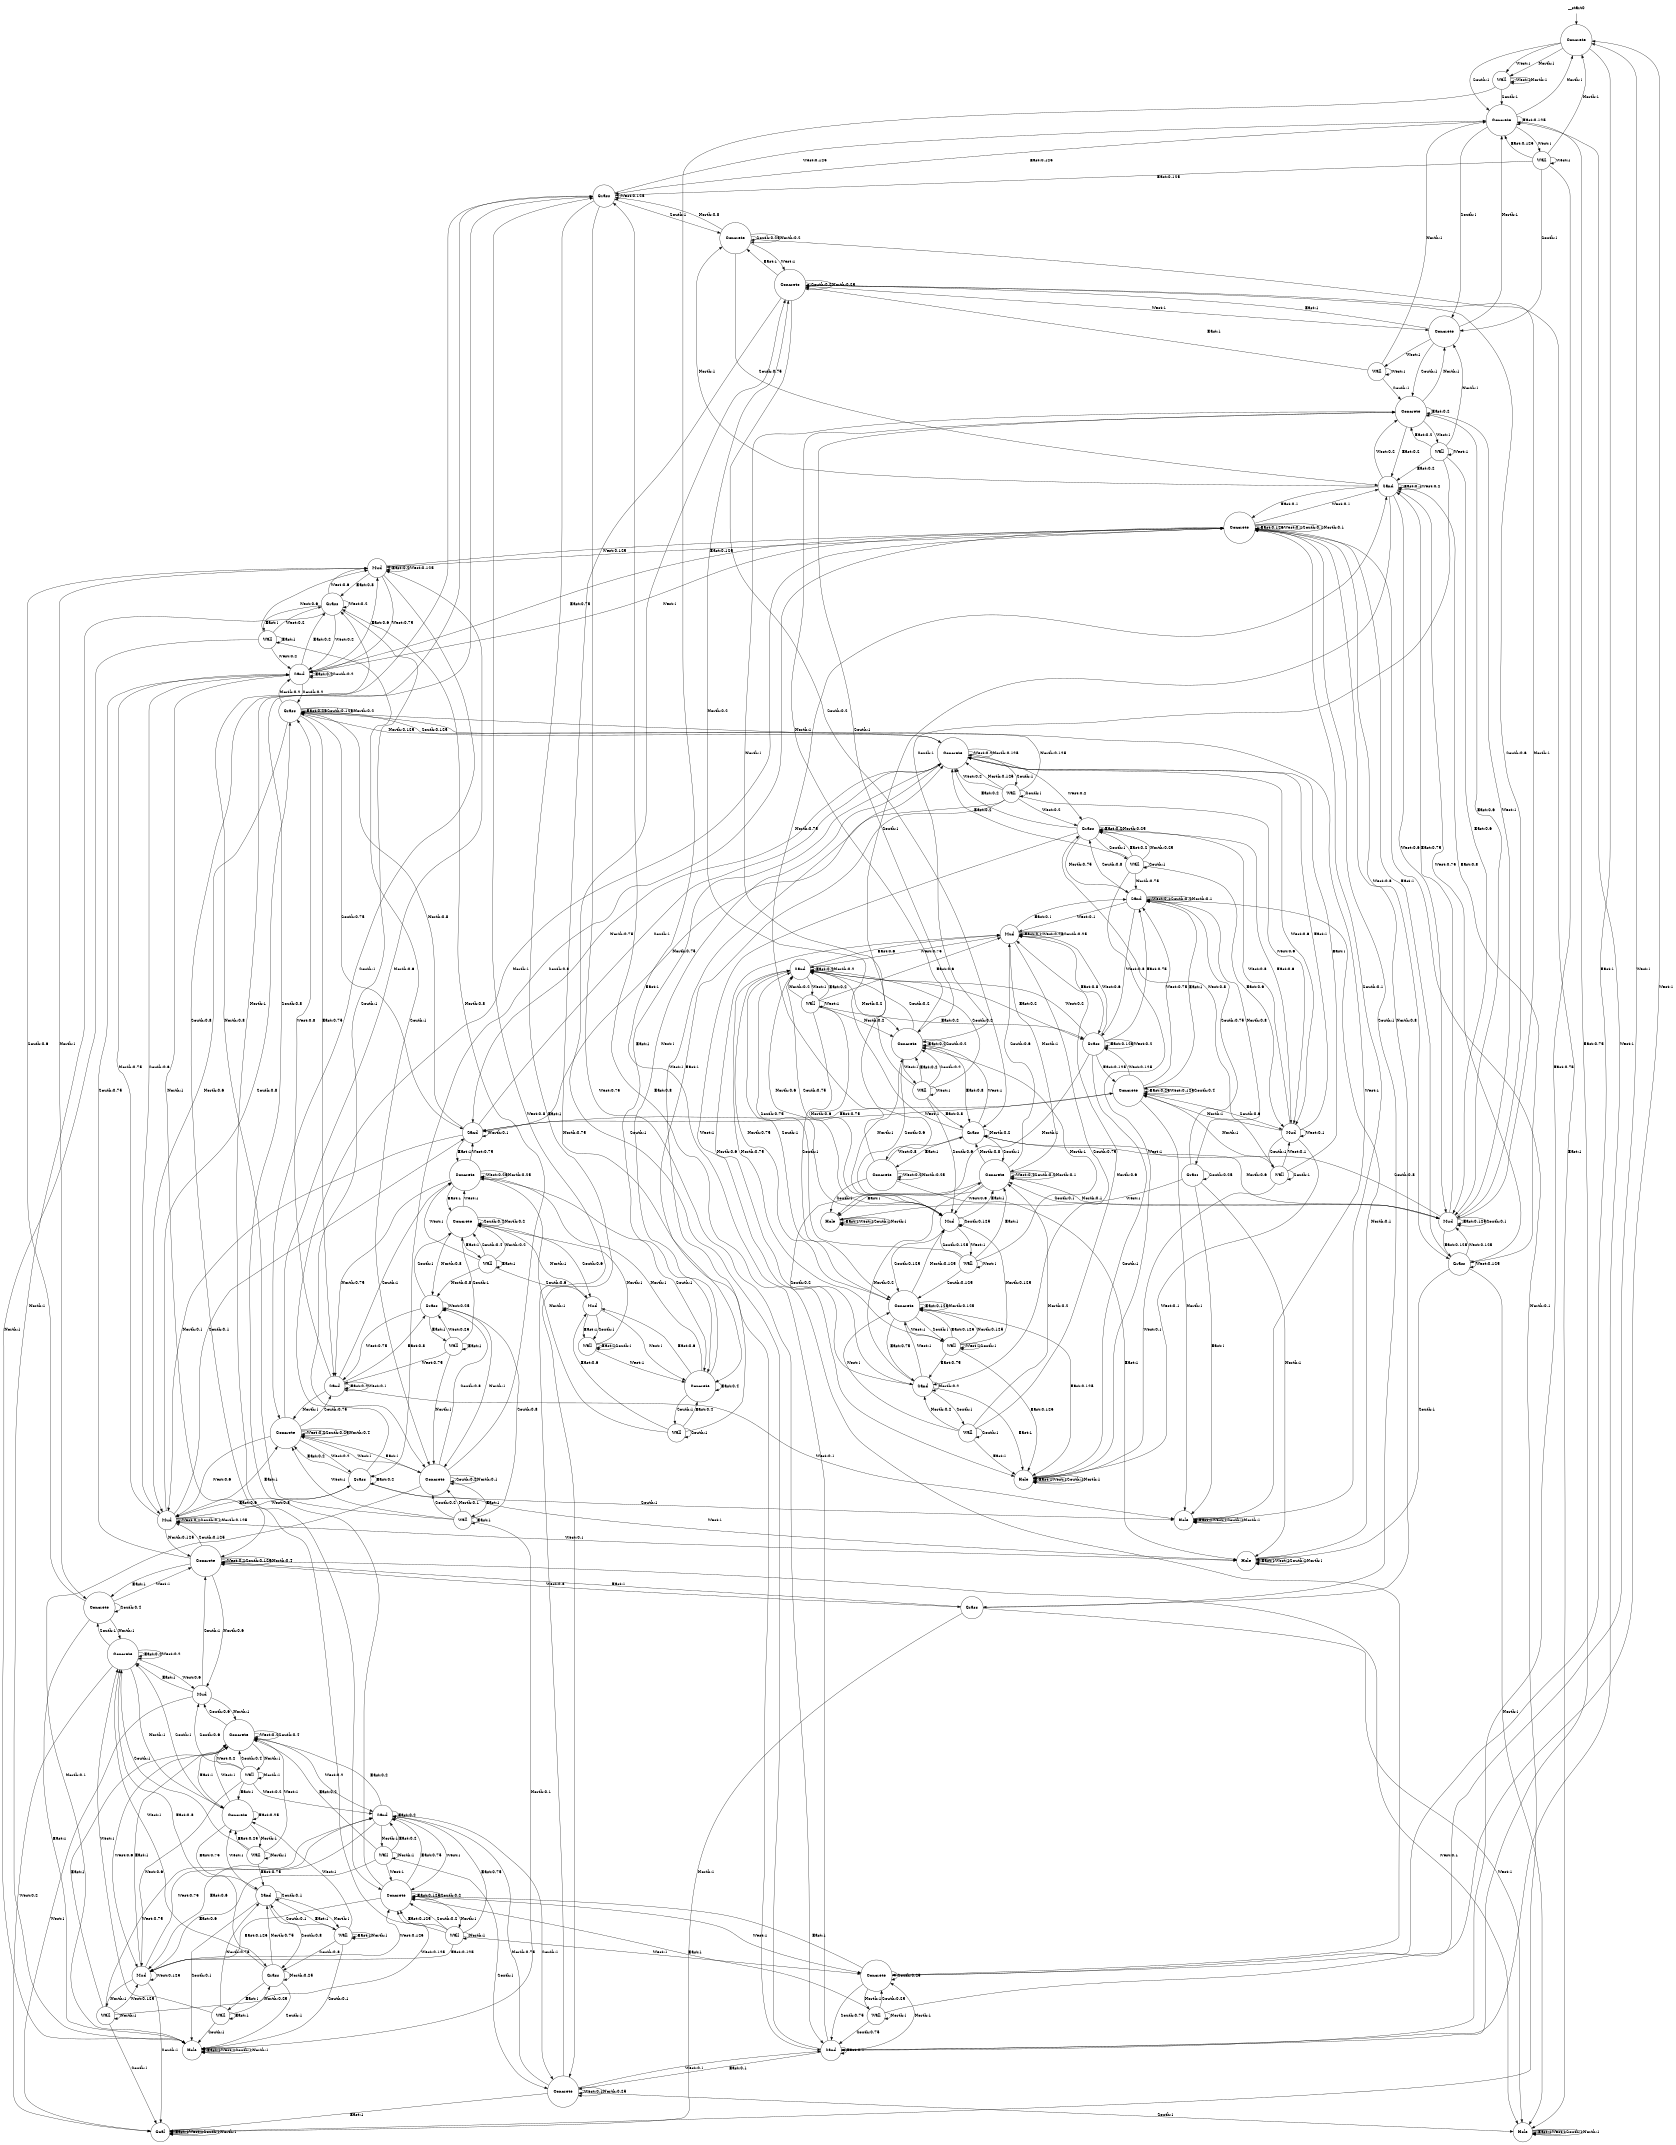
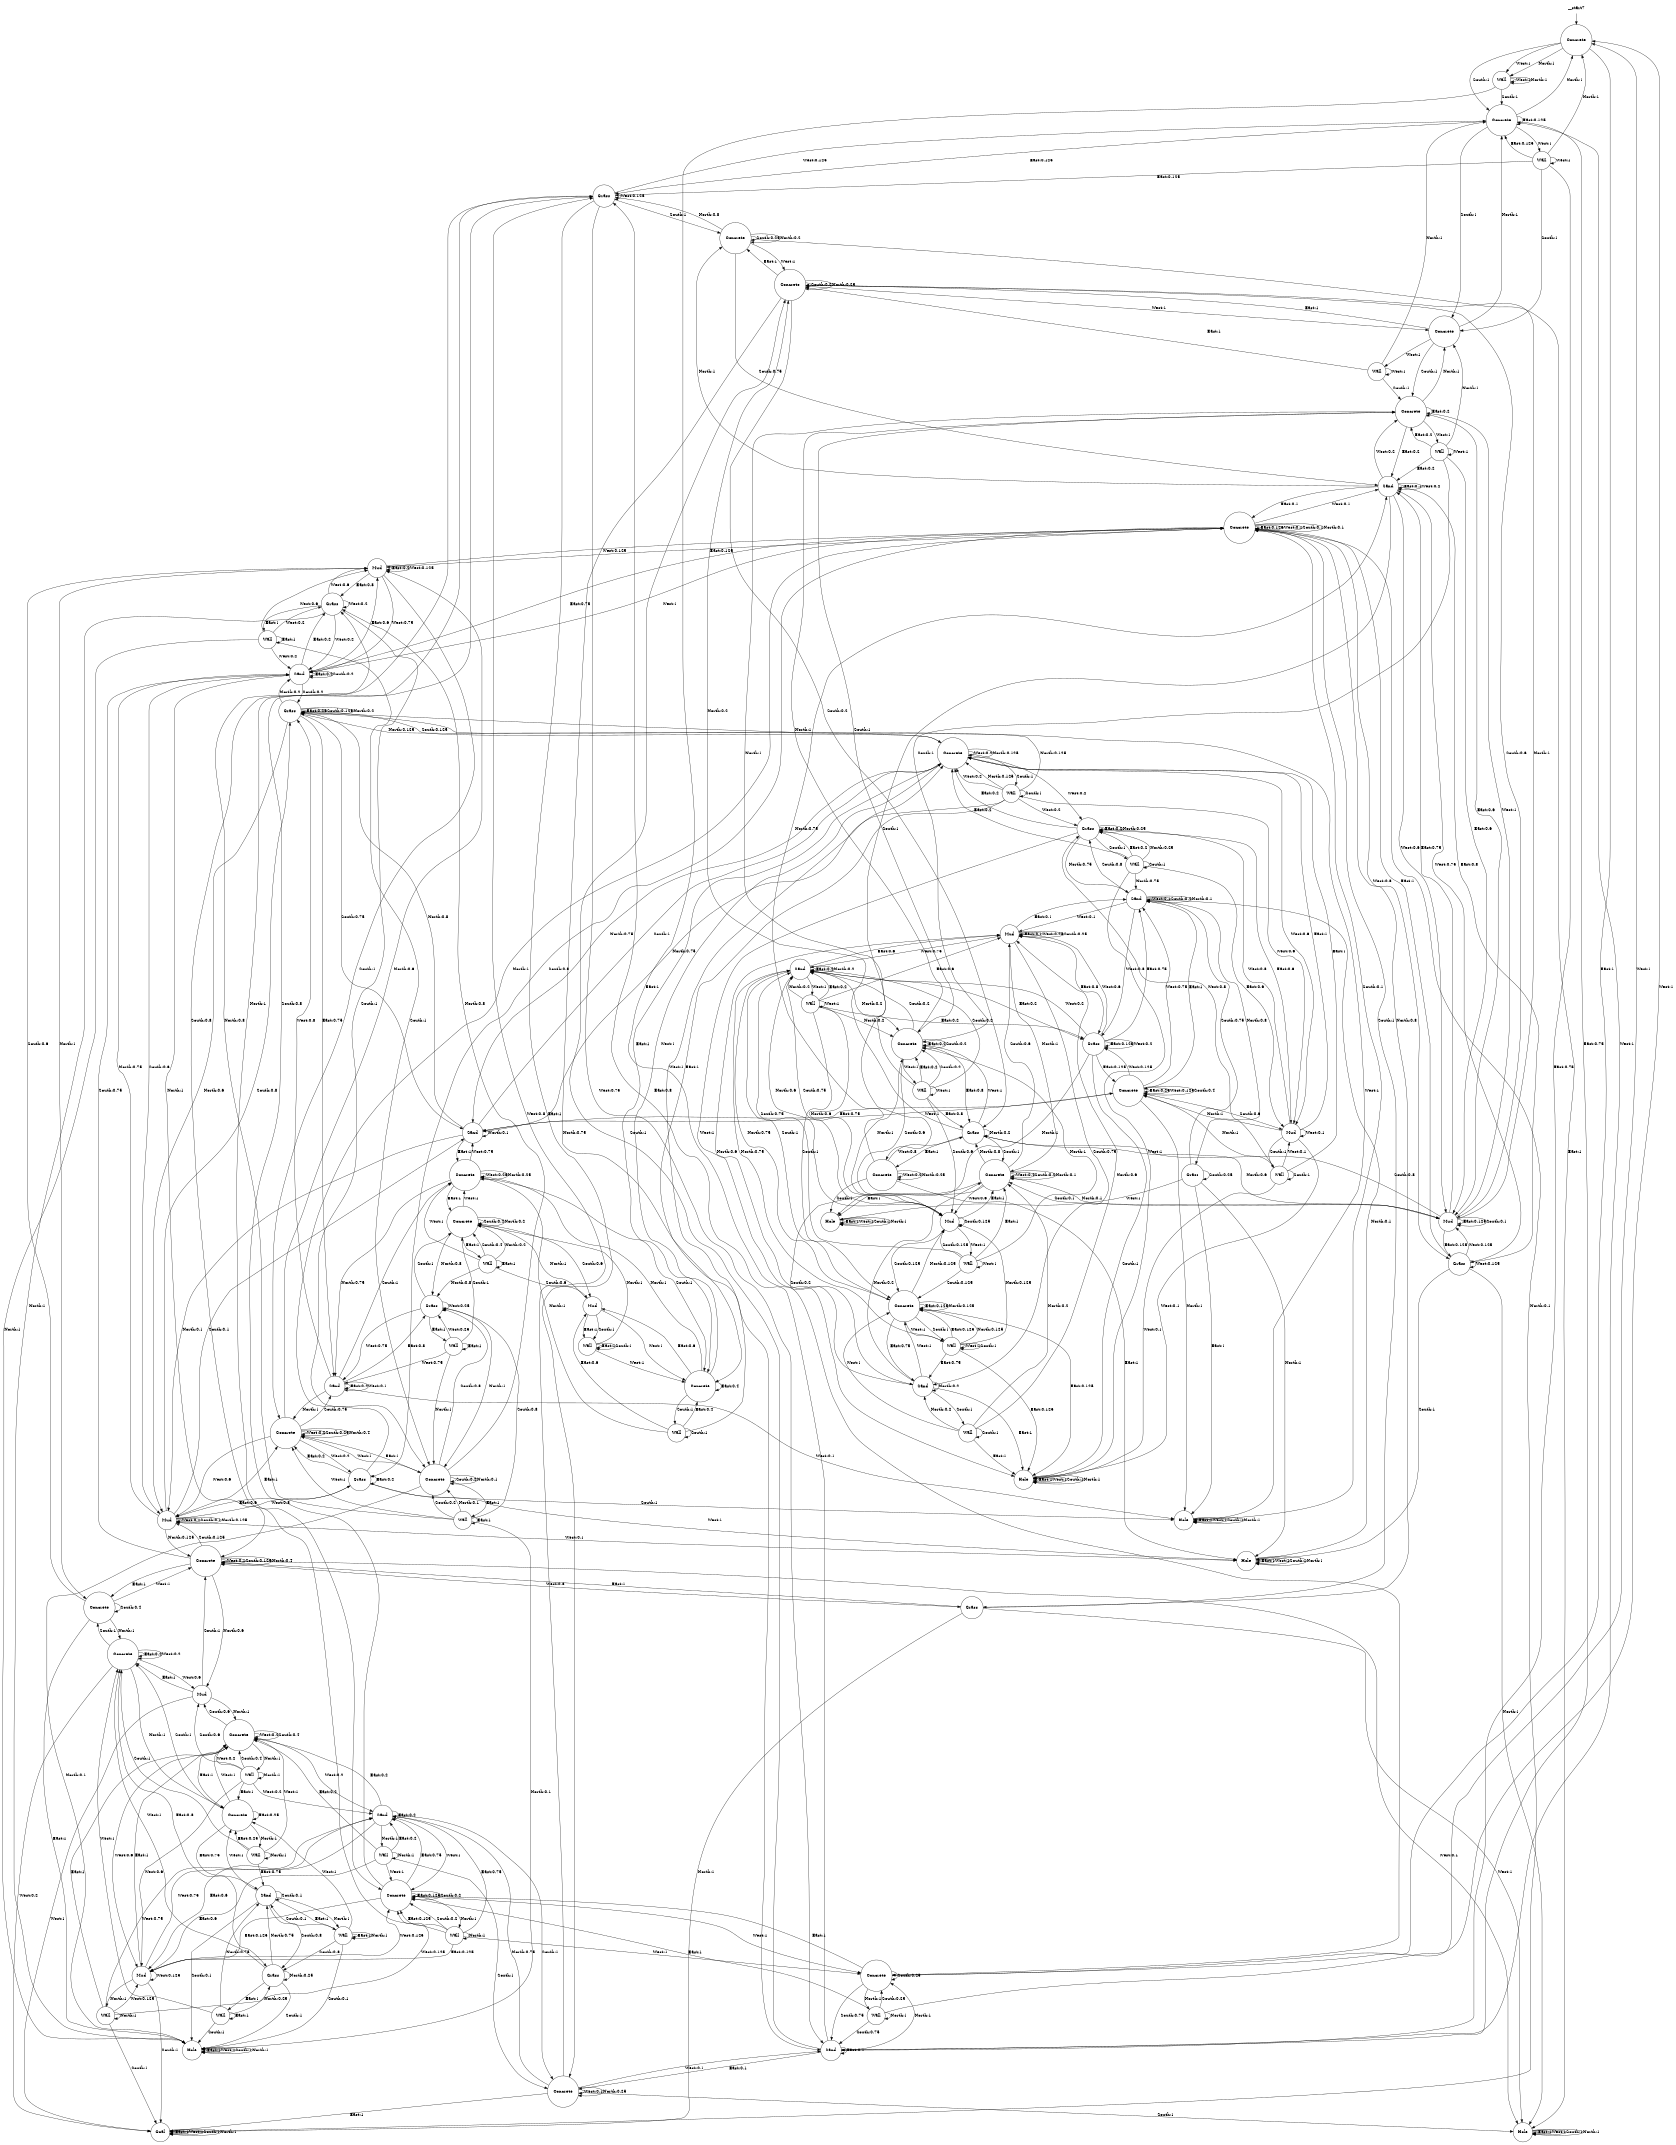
(1576, 8) -> (1576, 8)
